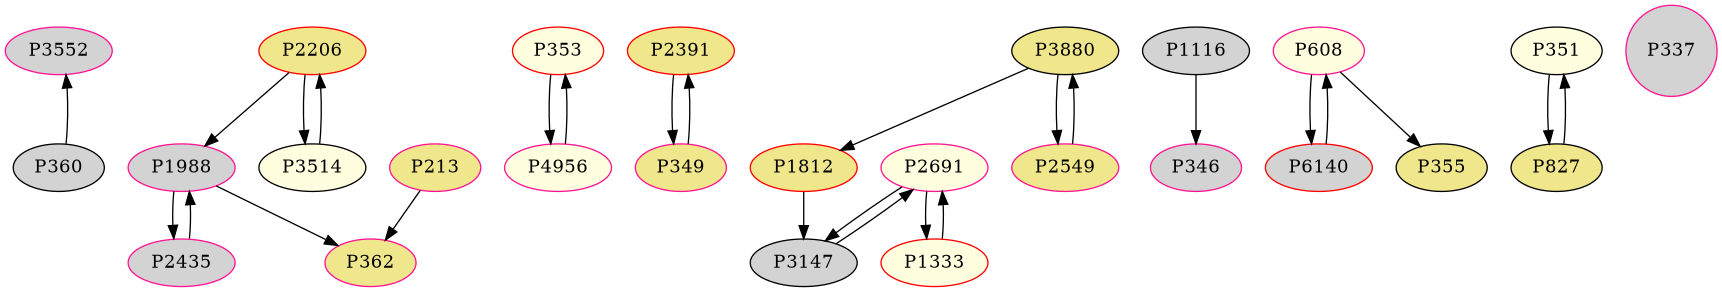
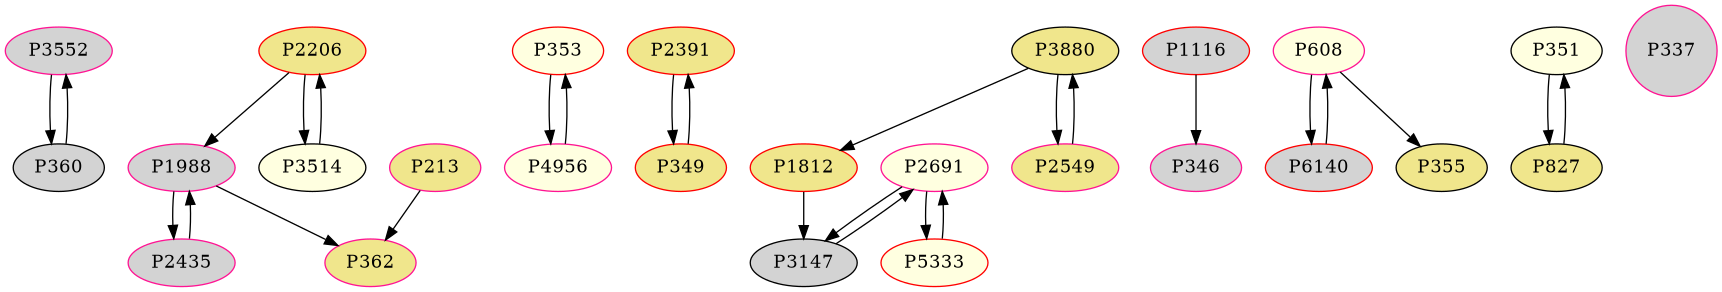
(1196, 51) -> (1196, 51)
none -> (50, 102)
(681, 168) -> (681, 168)
(934, 263) -> (934, 263)
